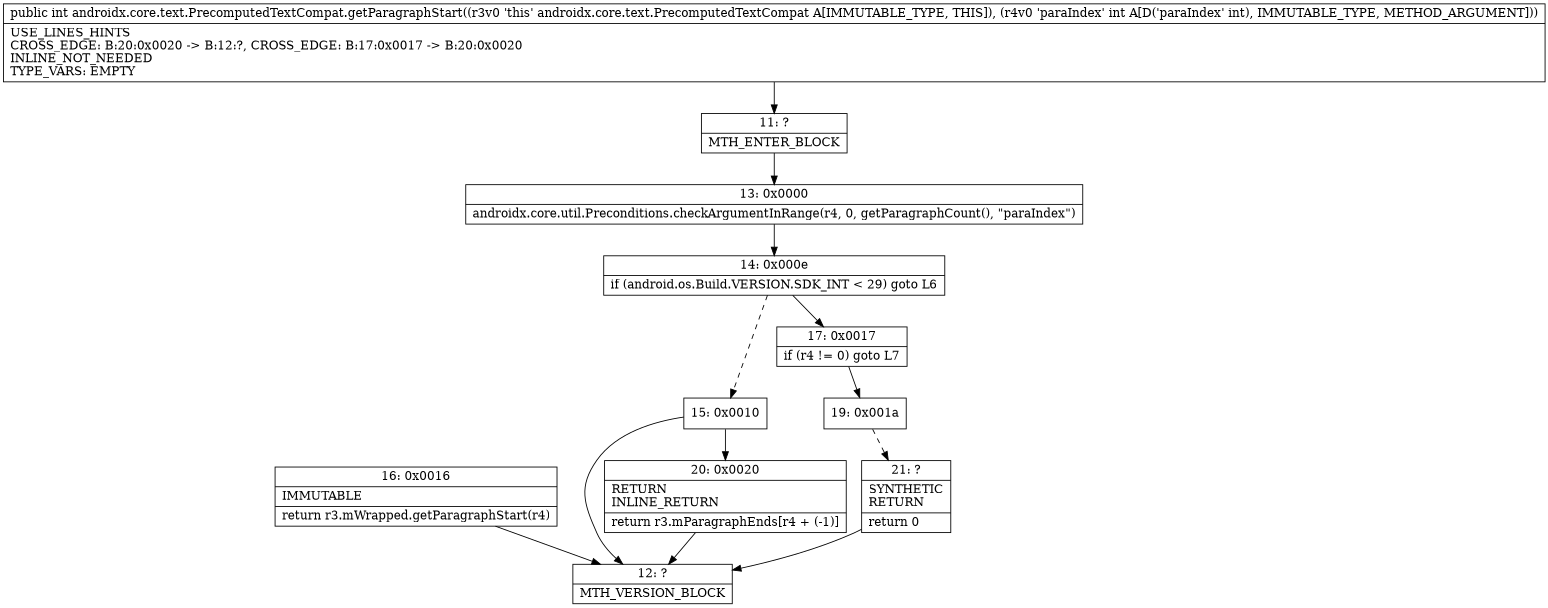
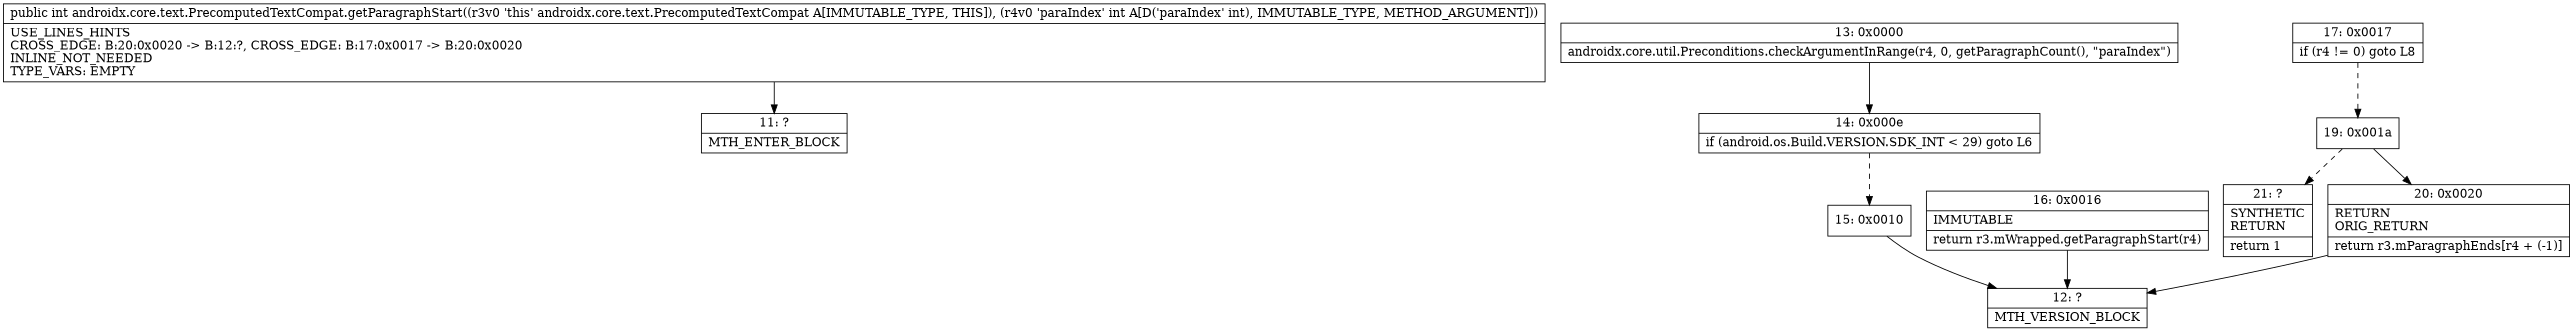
(774, 164) -> none
(805, 308) -> none
(842, 356) -> (2358, 52)
(853, 378) -> (2358, 86)
(725, 440) -> (2389, 164)
(665, 503) -> (2382, 227)
(894, 522) -> (2256, 246)
(802, 552) -> none
